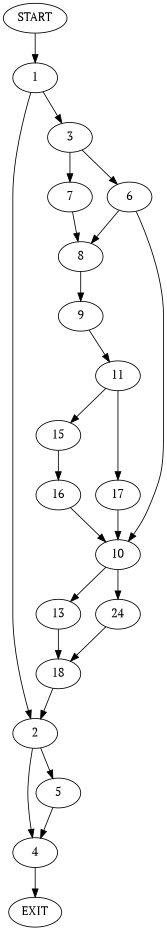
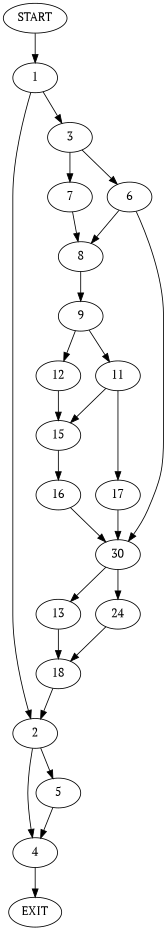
none -> (58, 376)
(118, 555) -> (118, 555)
